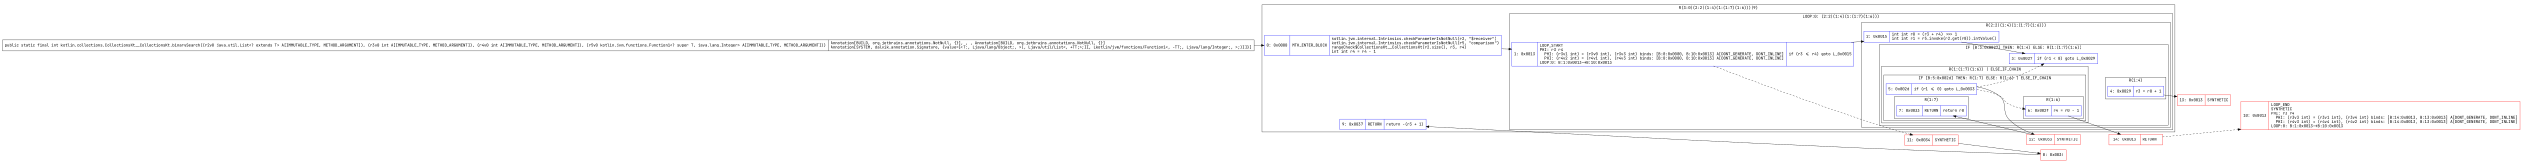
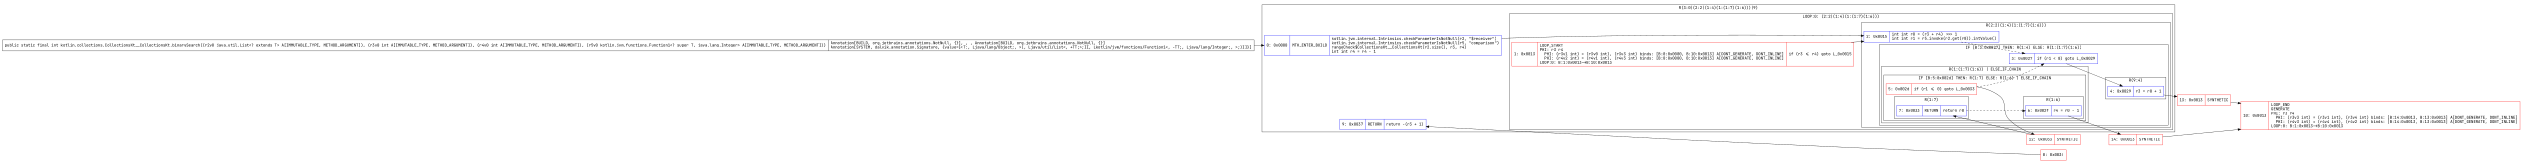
(1310, 45) -> (1310, 45)
(1992, 48) -> (1992, 48)
(1505, 49) -> (1681, 35)
(1683, 54) -> (1683, 54)
none -> (2093, 74)
(2136, 80) -> (2136, 80)
(1931, 89) -> (1931, 89)
(2005, 101) -> (1994, 111)
none -> (2234, 103)
(2282, 109) -> (2281, 109)
(2200, 133) -> (2200, 133)
(2150, 139) -> (2150, 139)
(1931, 140) -> none
